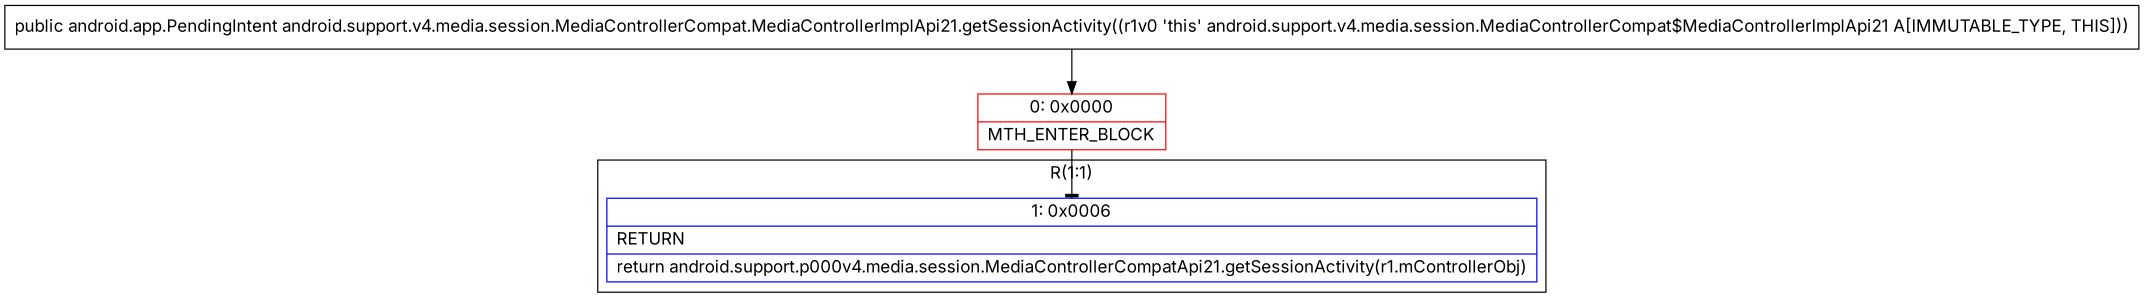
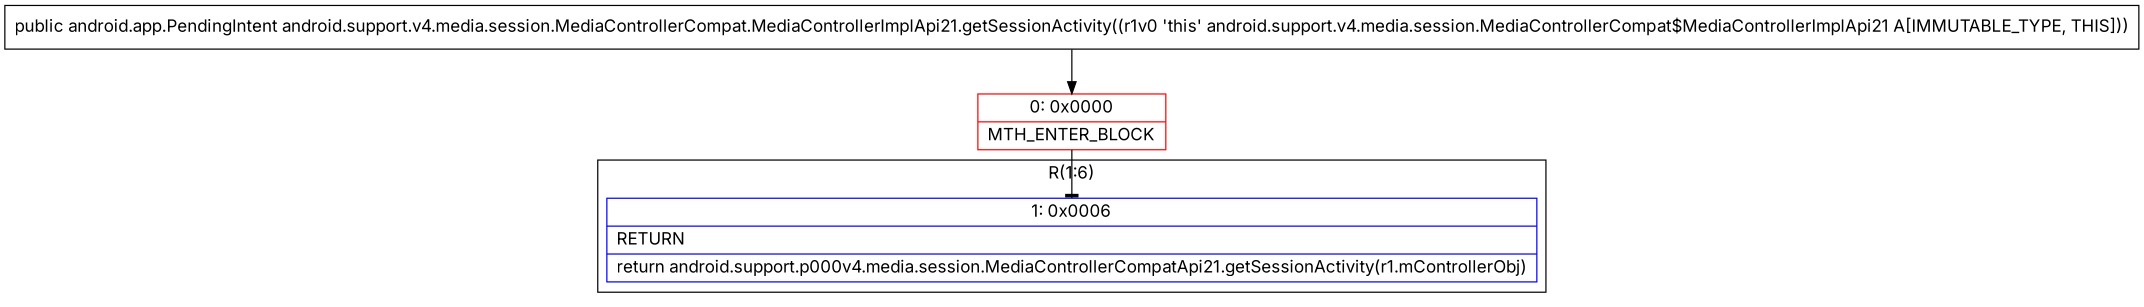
(1072, 174) -> (1072, 174)
